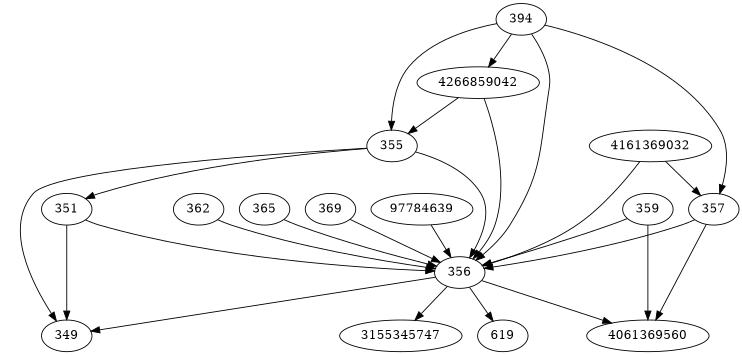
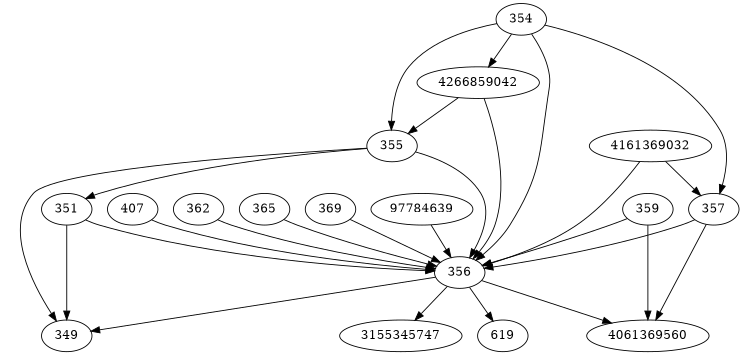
(521, 19) -> (521, 19)
none -> (133, 209)
